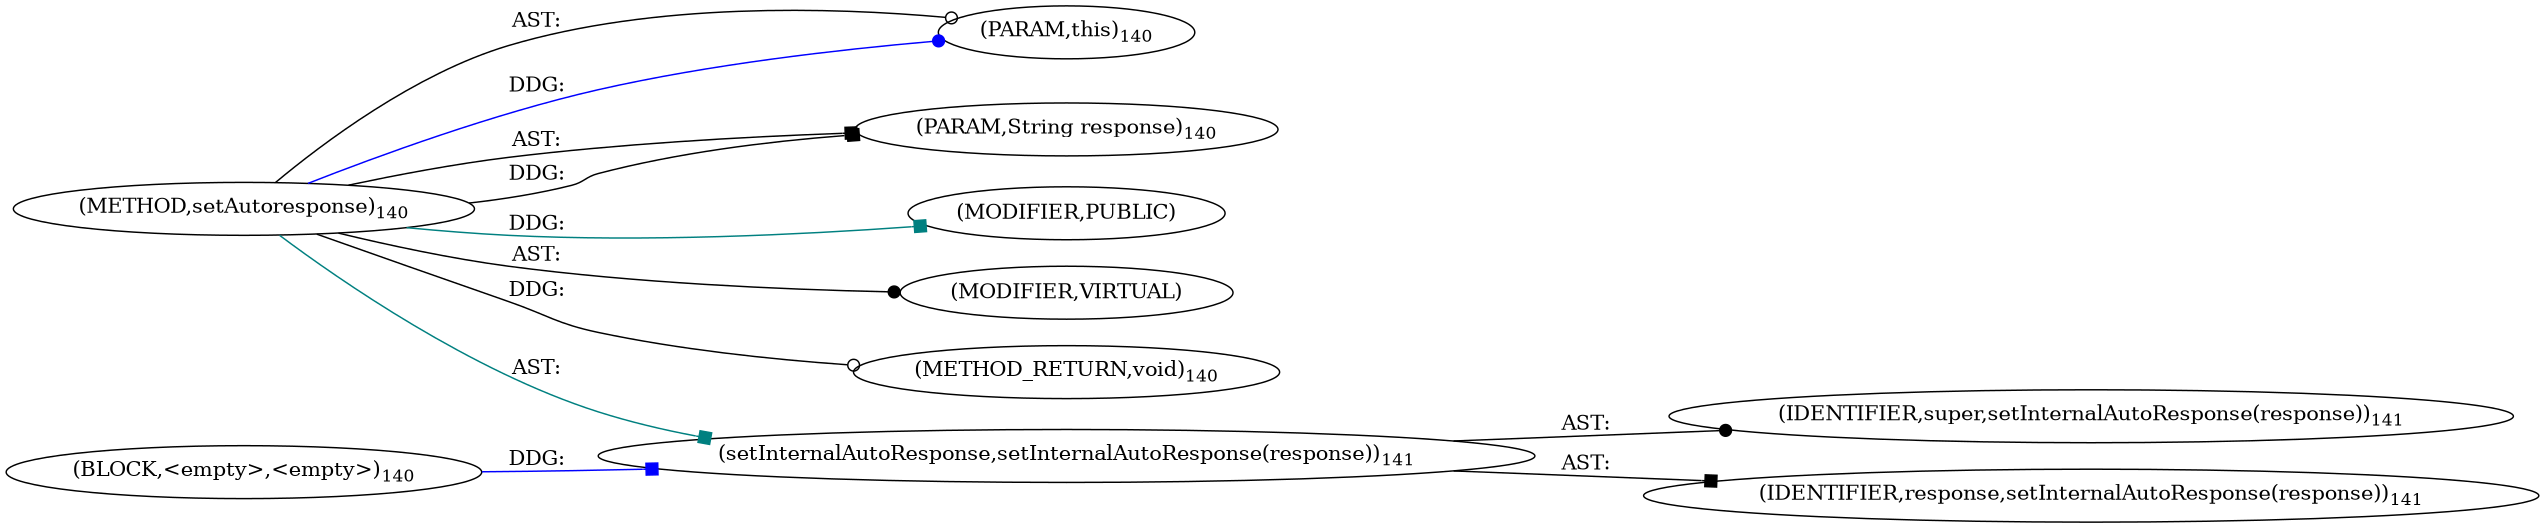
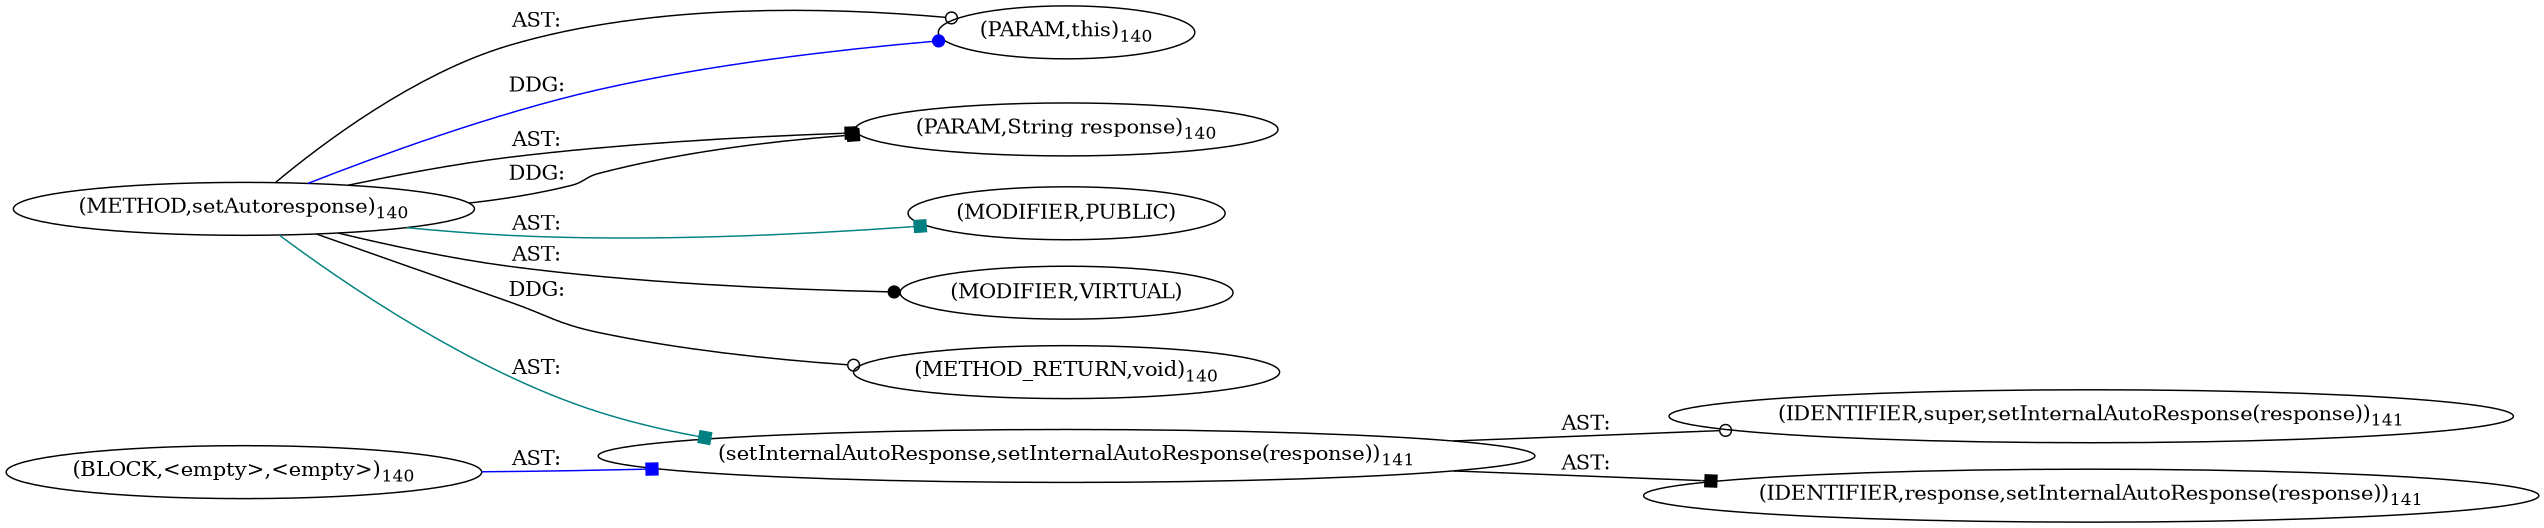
(540, 224) -> (540, 224)
(1586, 436) -> (1586, 436)
(540, 460) -> (540, 460)
